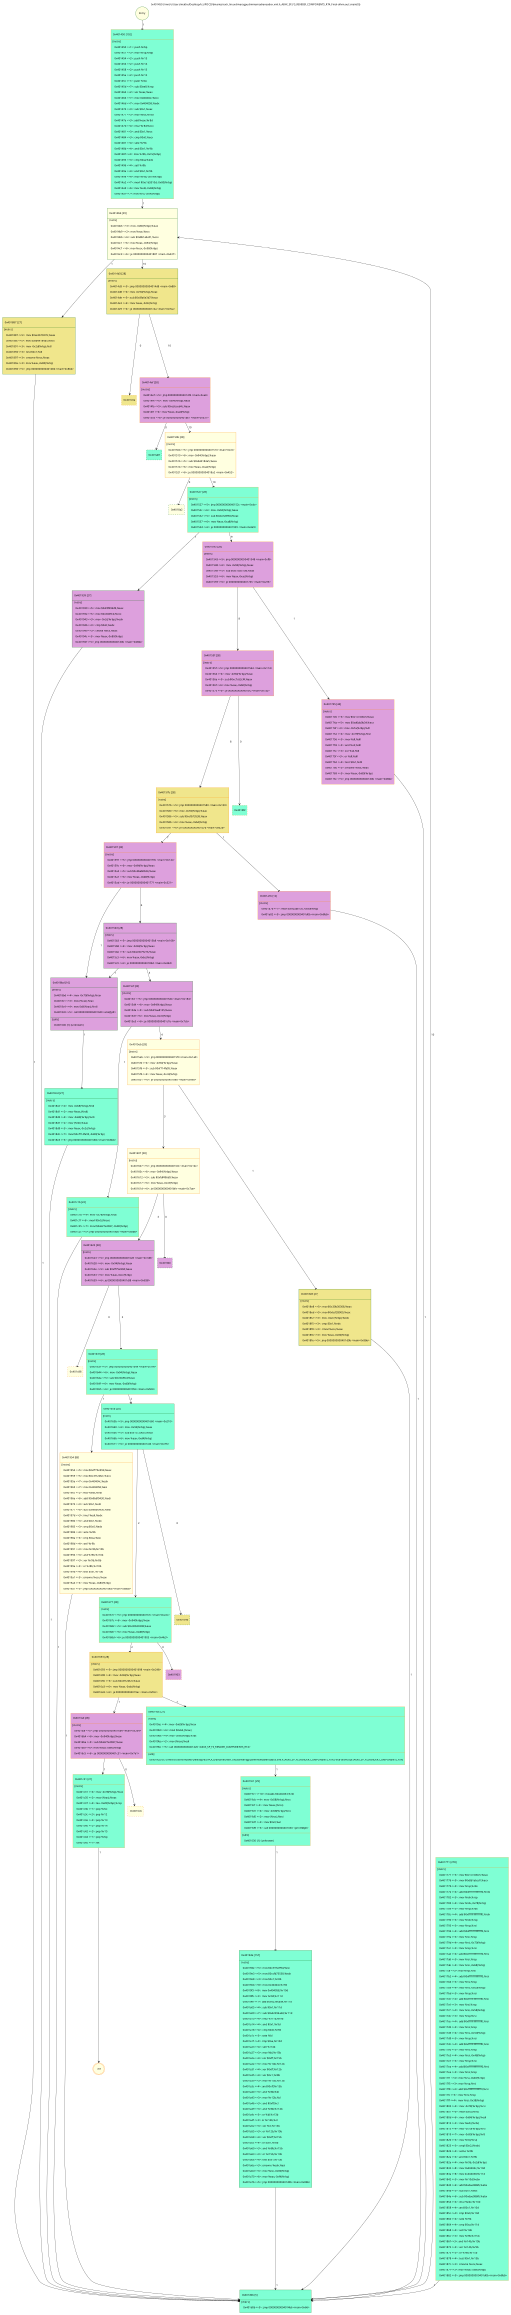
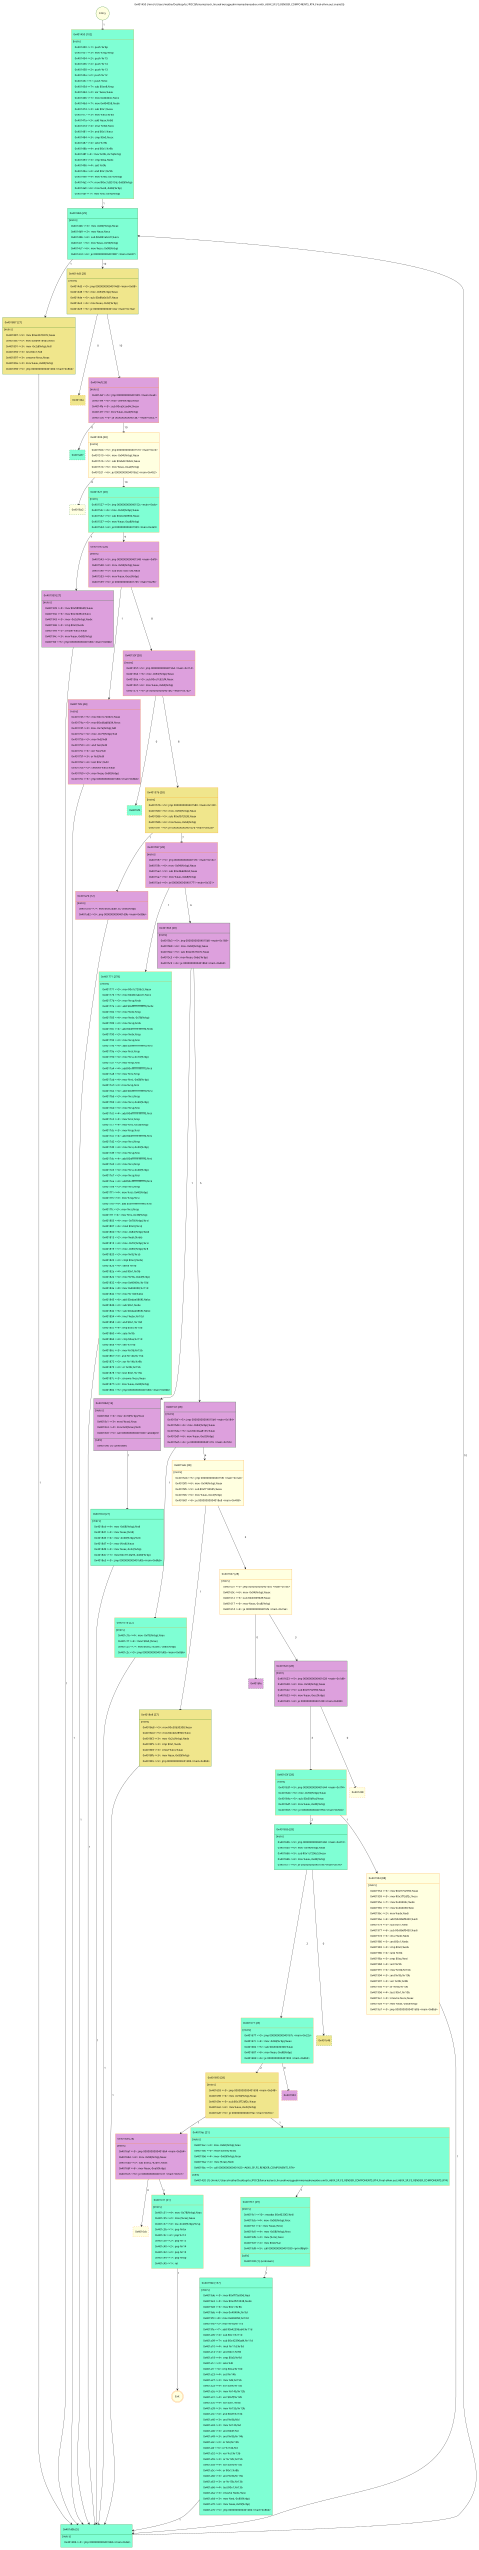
(142, 234) -> (103, 234)
(97, 929) -> (154, 928)
